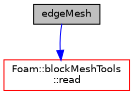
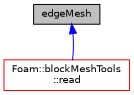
(60, 37) -> (73, 47)
